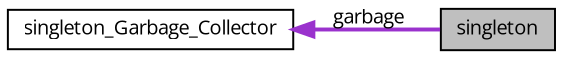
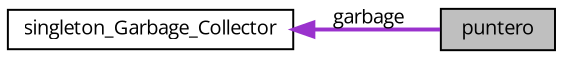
(498, 30) -> (498, 30)
